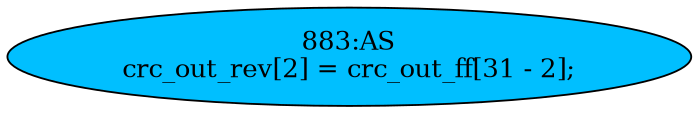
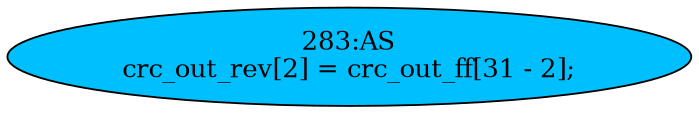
(349, 57) -> (349, 57)
